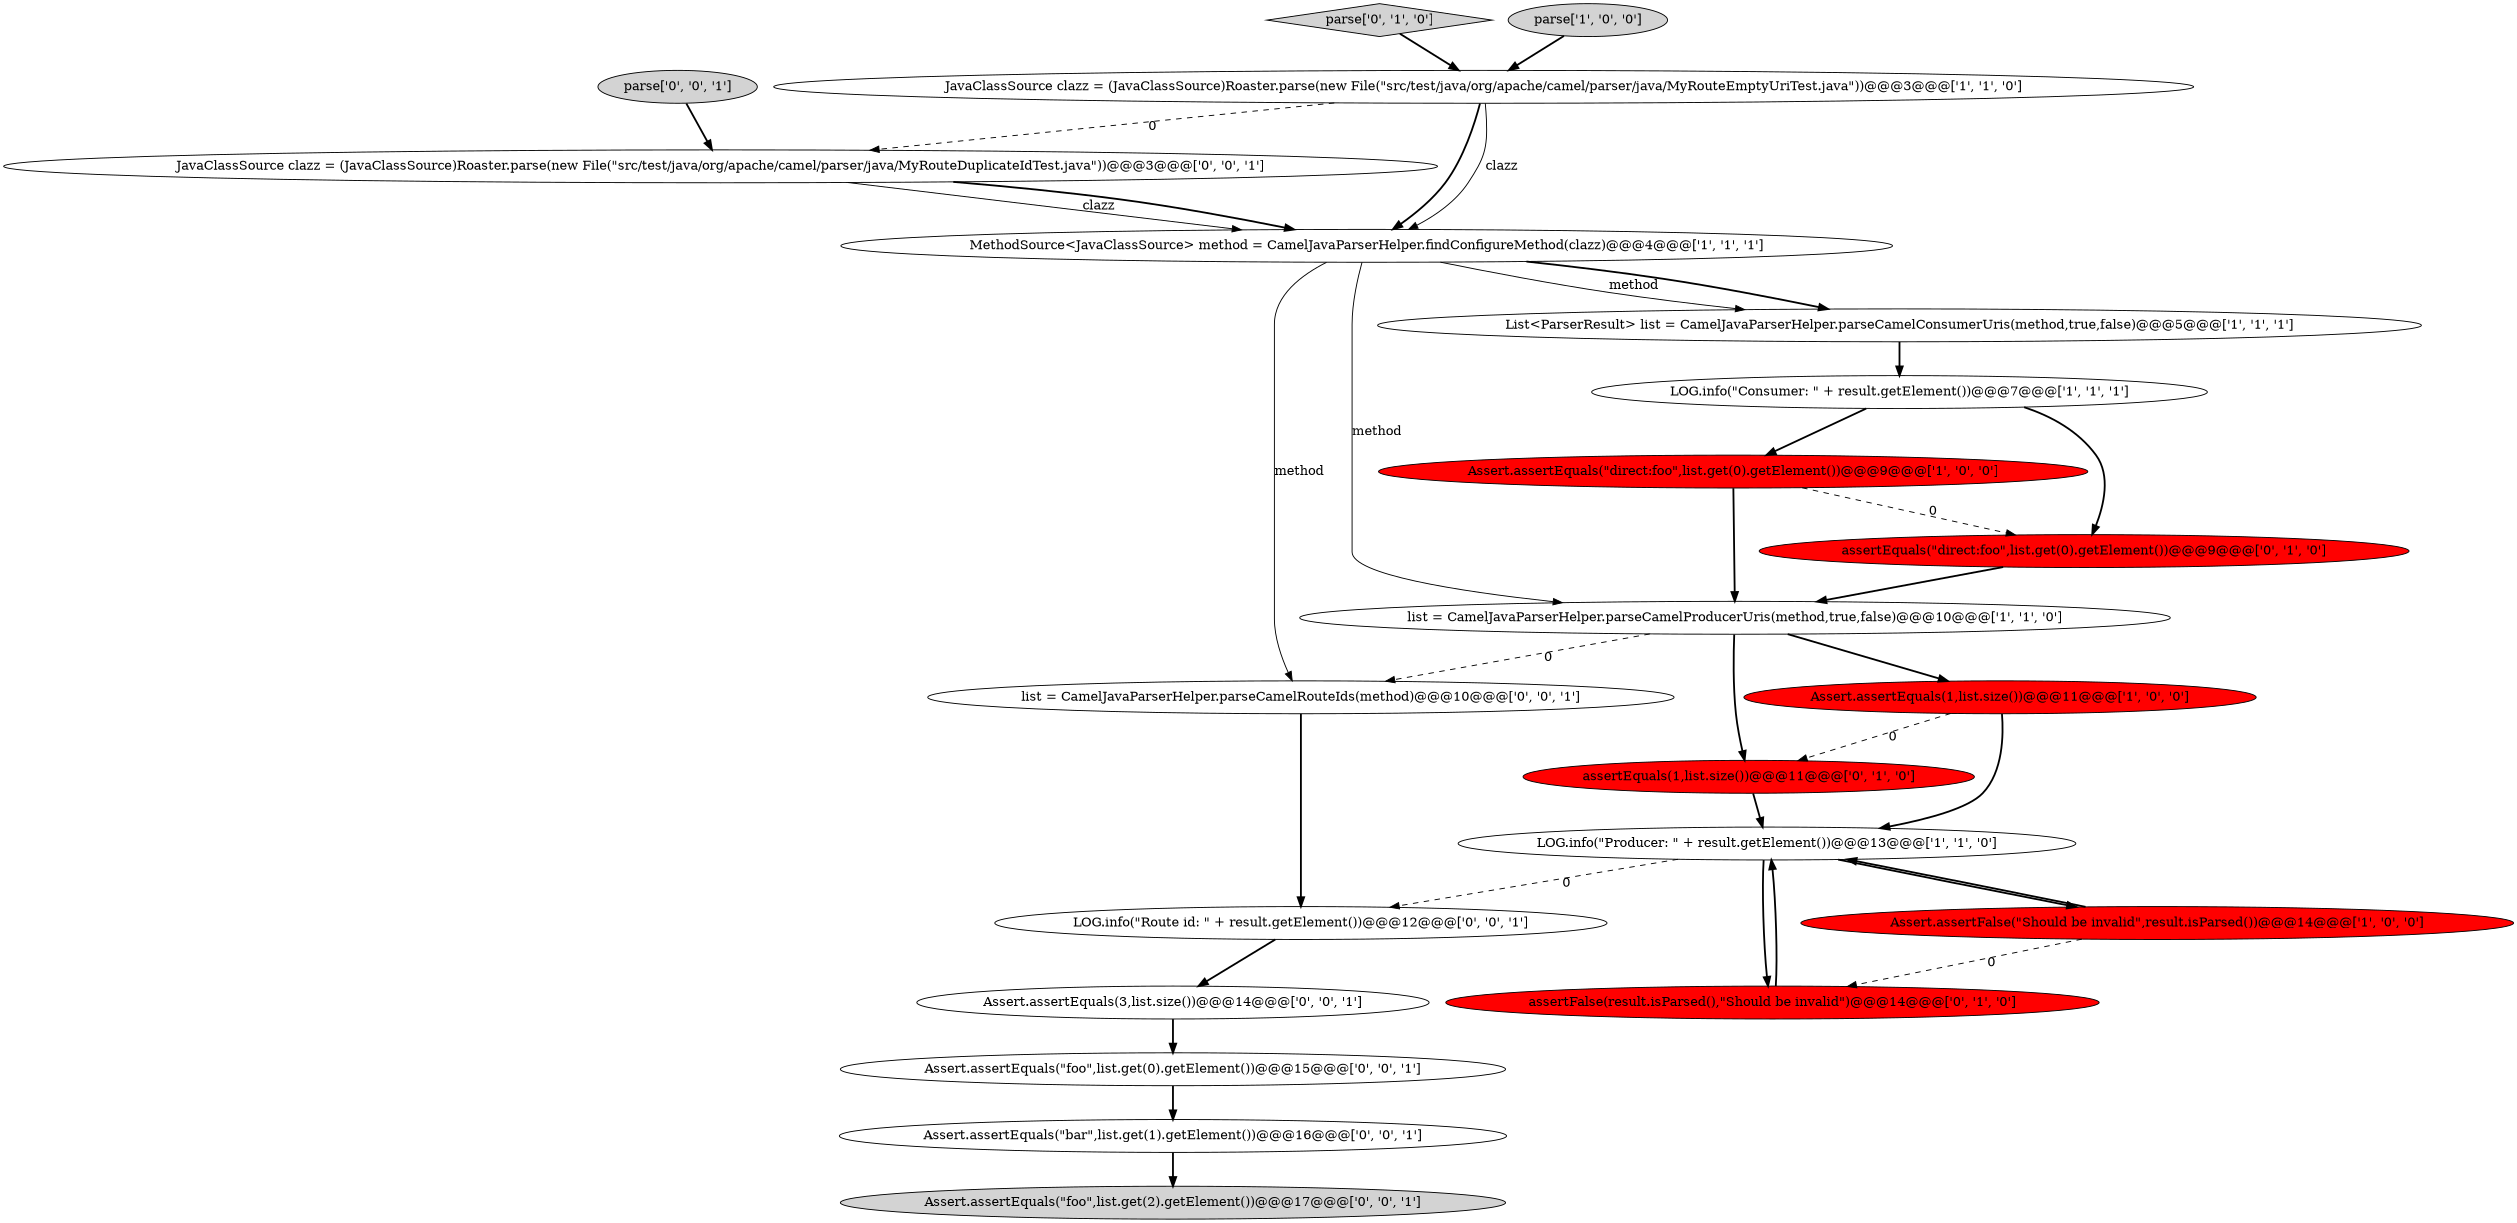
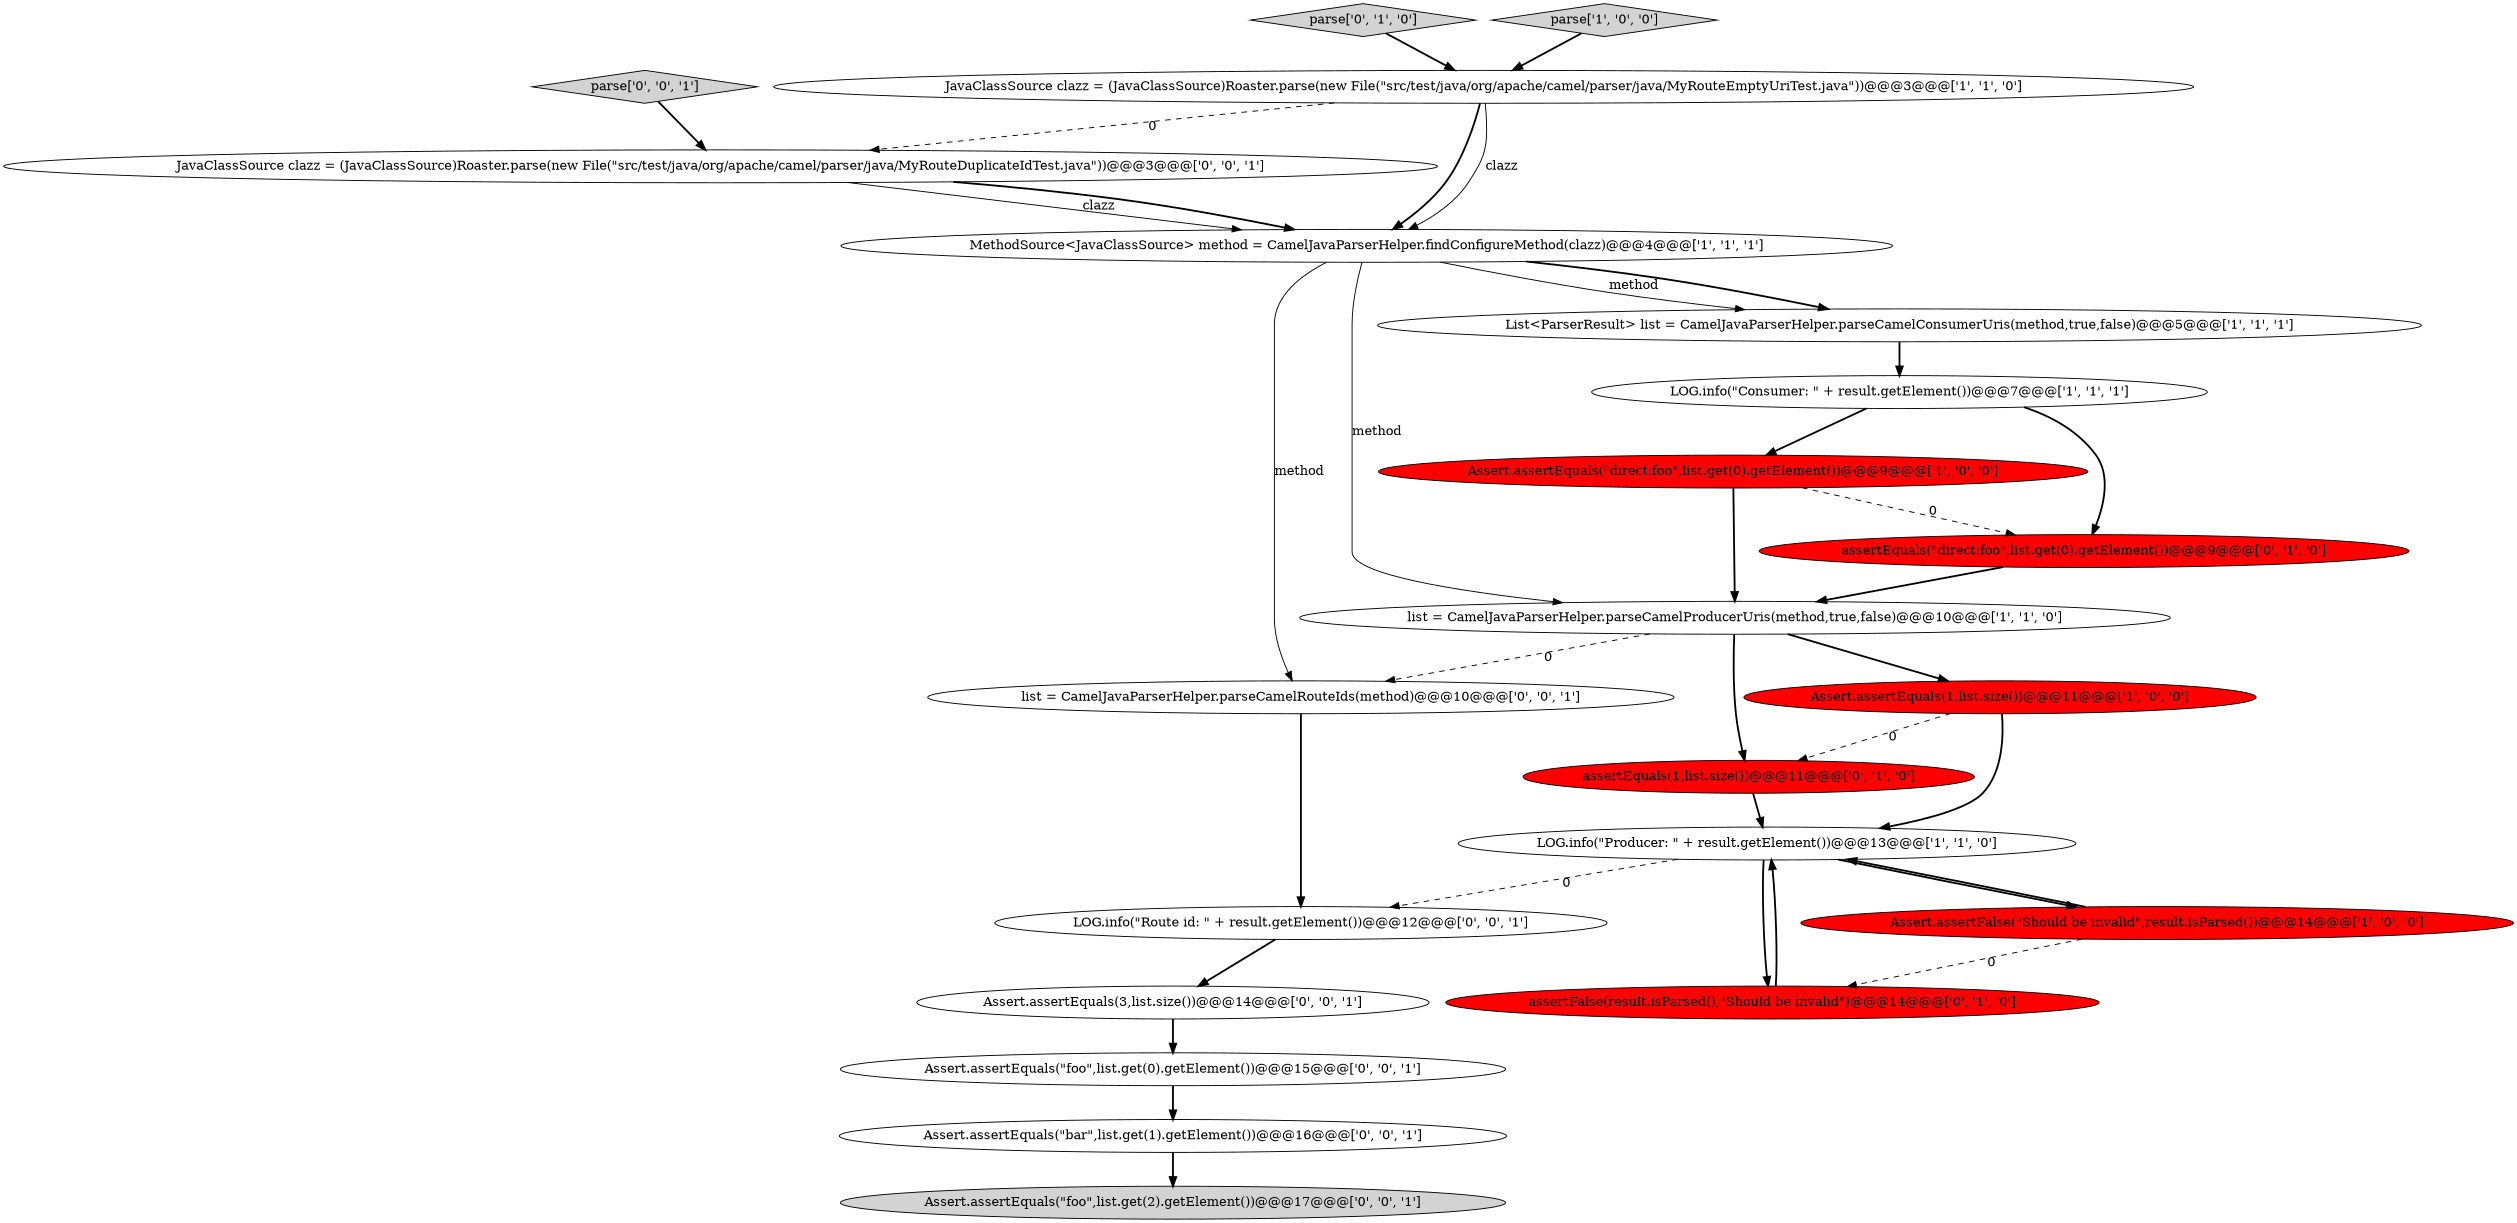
(1588, 20) -> (1604, 20)
(678, 87) -> (645, 87)
